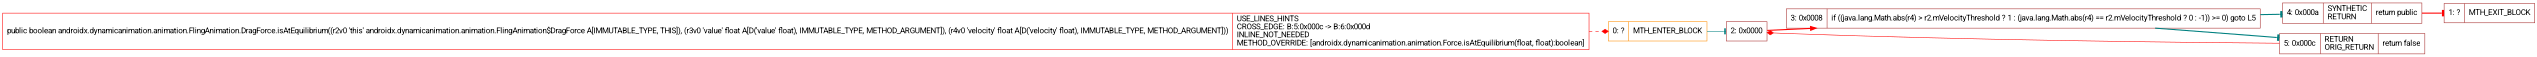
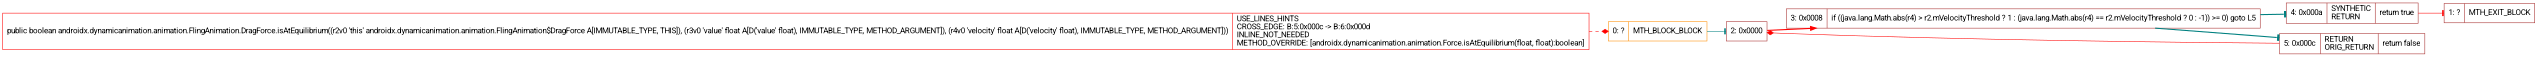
(2397, 13) -> (2397, 13)
(2432, 13) -> (2430, 13)
(1668, 31) -> (1668, 31)
